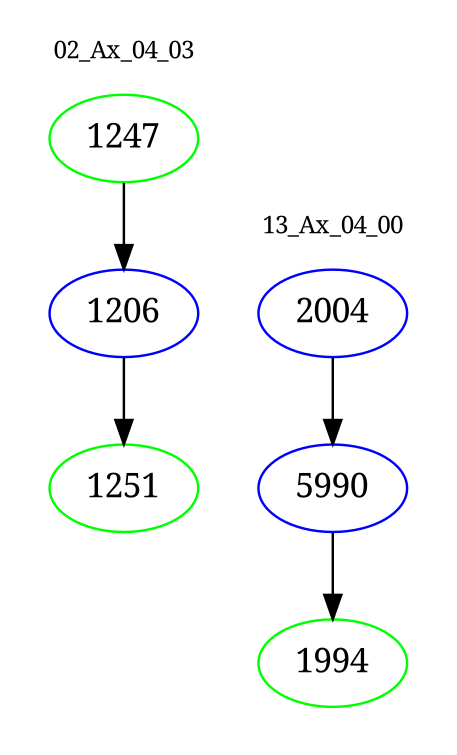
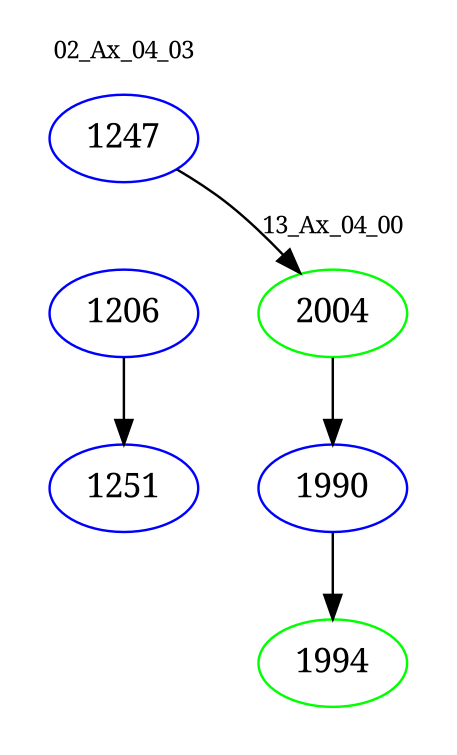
(124, 138) -> (124, 138)
(124, 214) -> (254, 226)
(333, 313) -> (333, 313)
(124, 488) -> (124, 488)
(333, 488) -> (333, 488)
